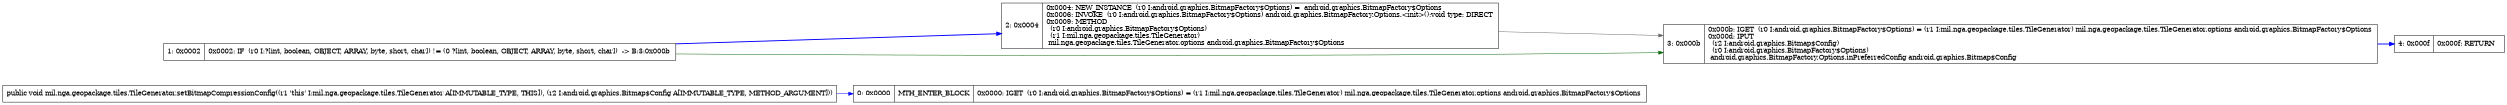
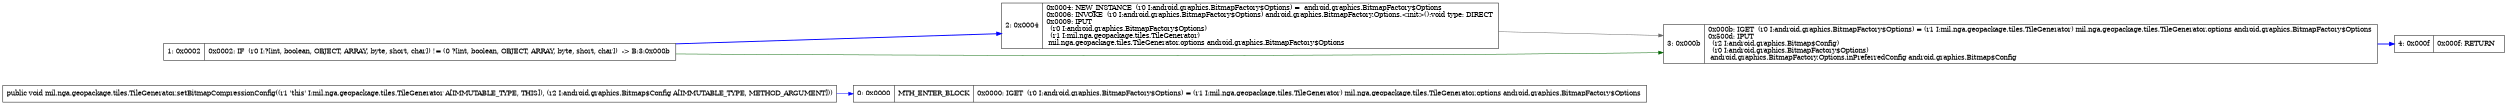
(1079, 22) -> (1071, 22)
(1733, 37) -> (1733, 37)
